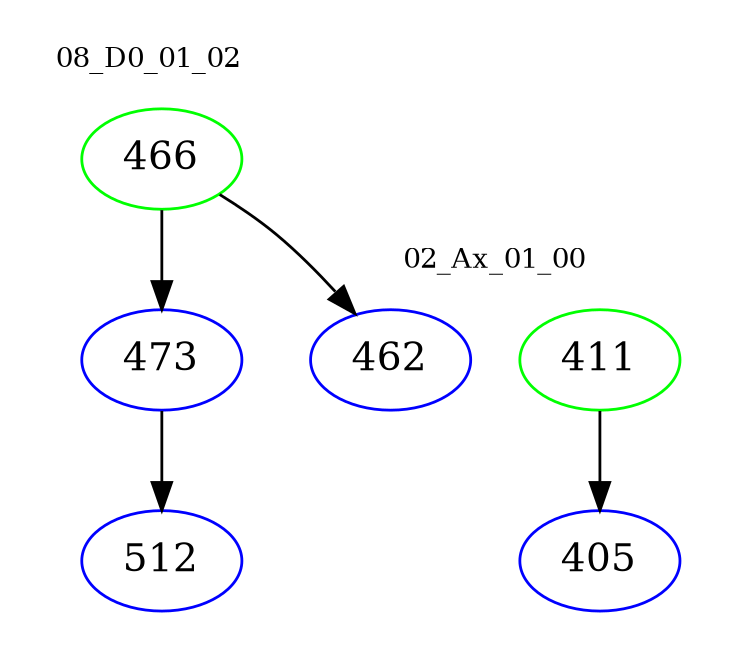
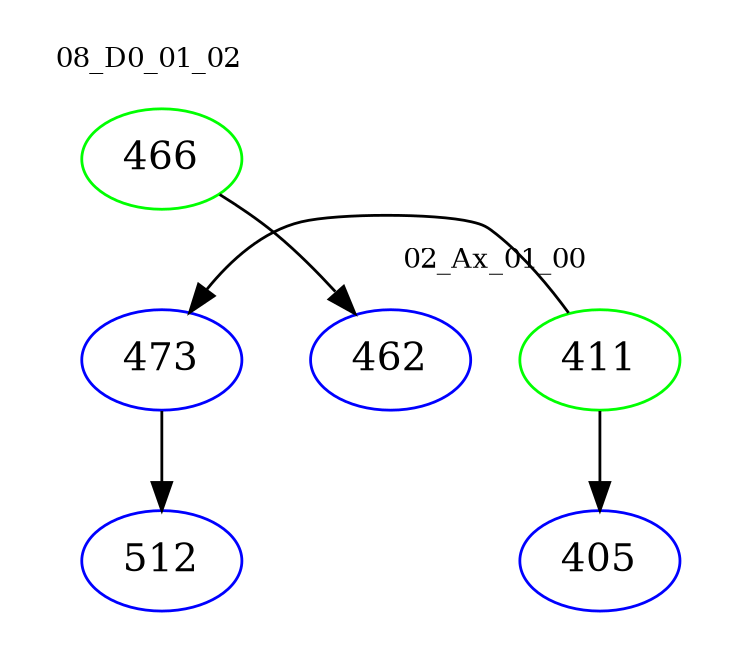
(162, 246) -> (395, 215)
